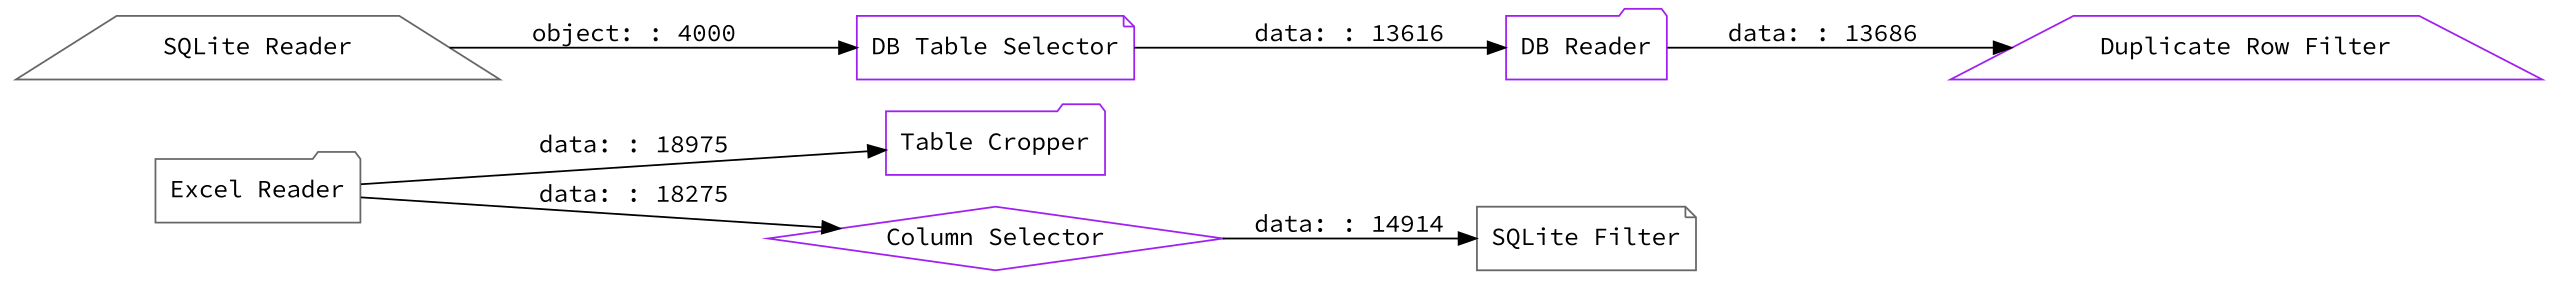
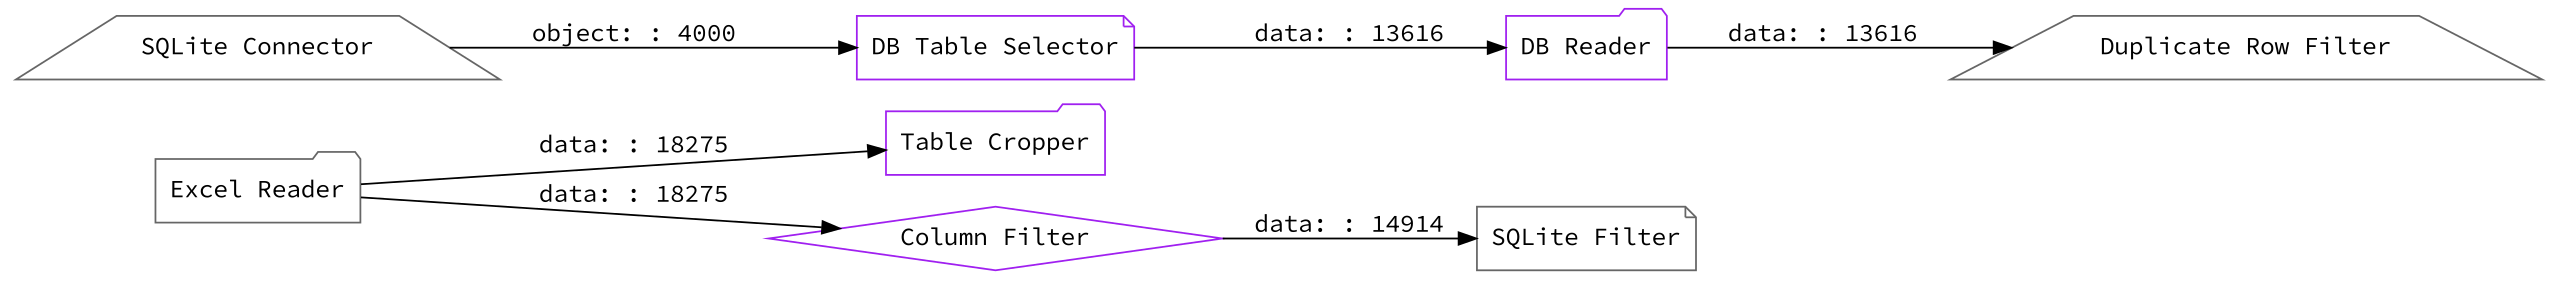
(1823, 34) -> (1823, 34)
(258, 48) -> (258, 48)
(2246, 48) -> (2246, 48)
(634, 146) -> (634, 146)
(996, 238) -> (996, 238)
